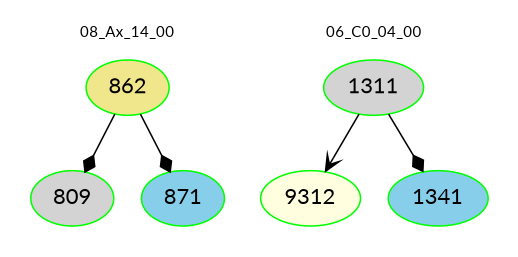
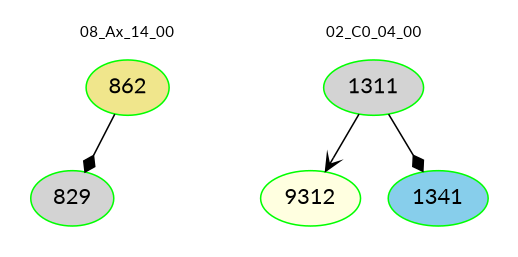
(374, 33) -> (374, 33)
(72, 198) -> (72, 198)
(183, 198) -> none
